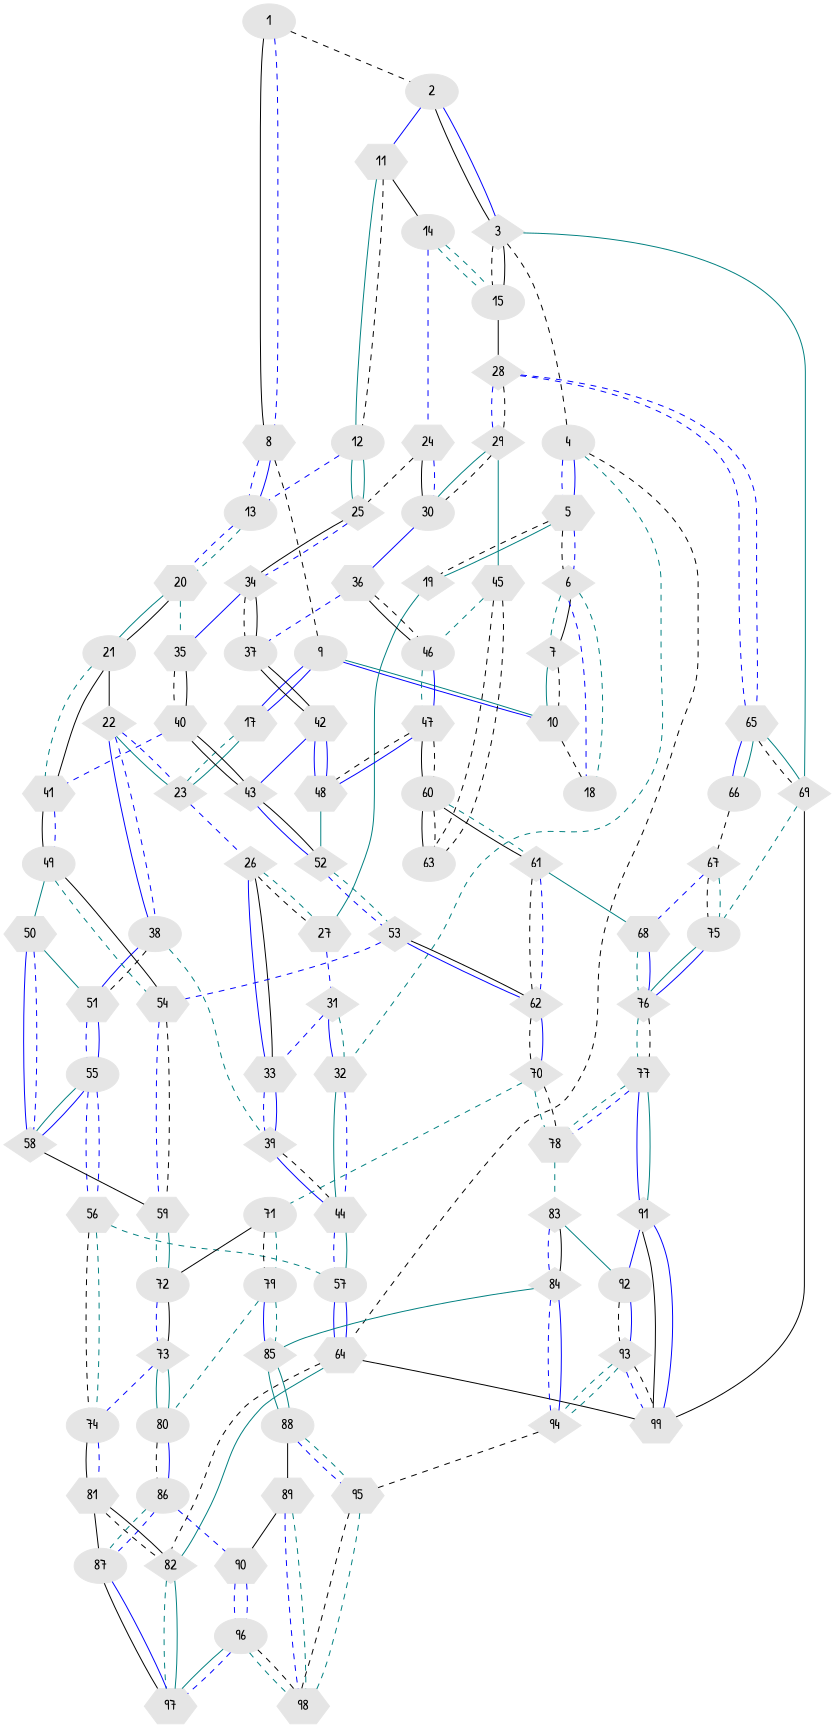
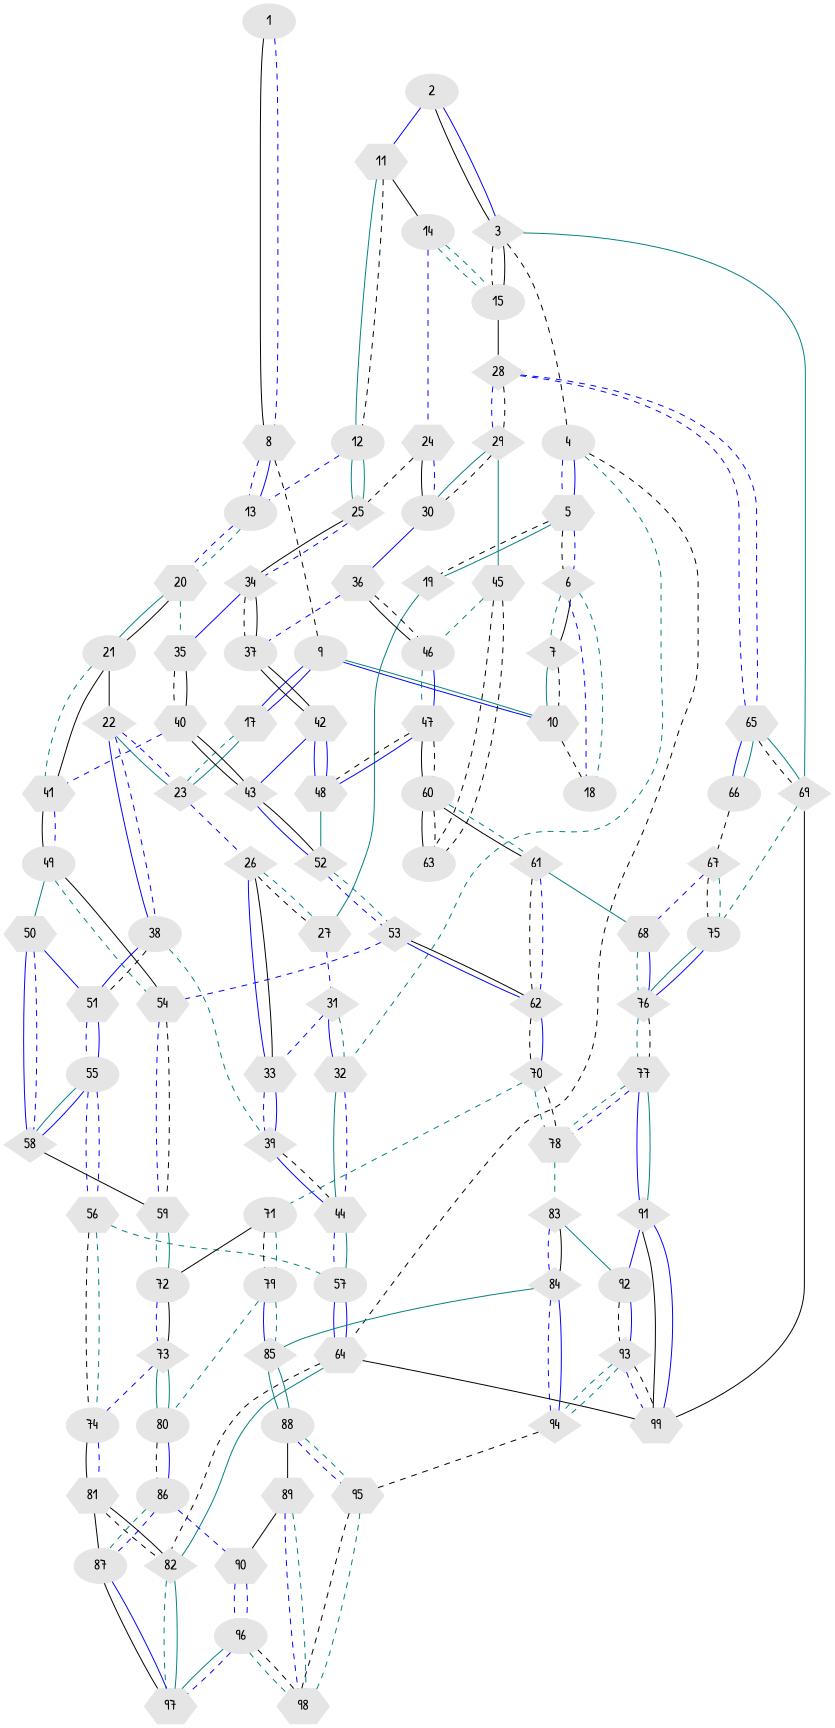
(350, 57) -> none
(61, 969) -> (61, 969)
